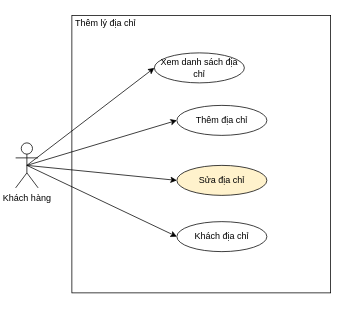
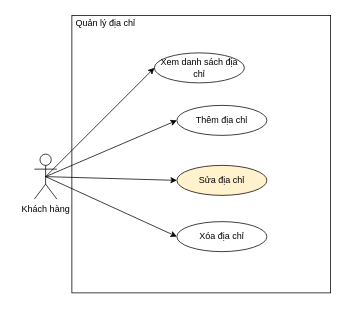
(105, 23) -> (105, 23)
(27, 165) -> (45, 177)
(222, 237) -> (222, 237)
